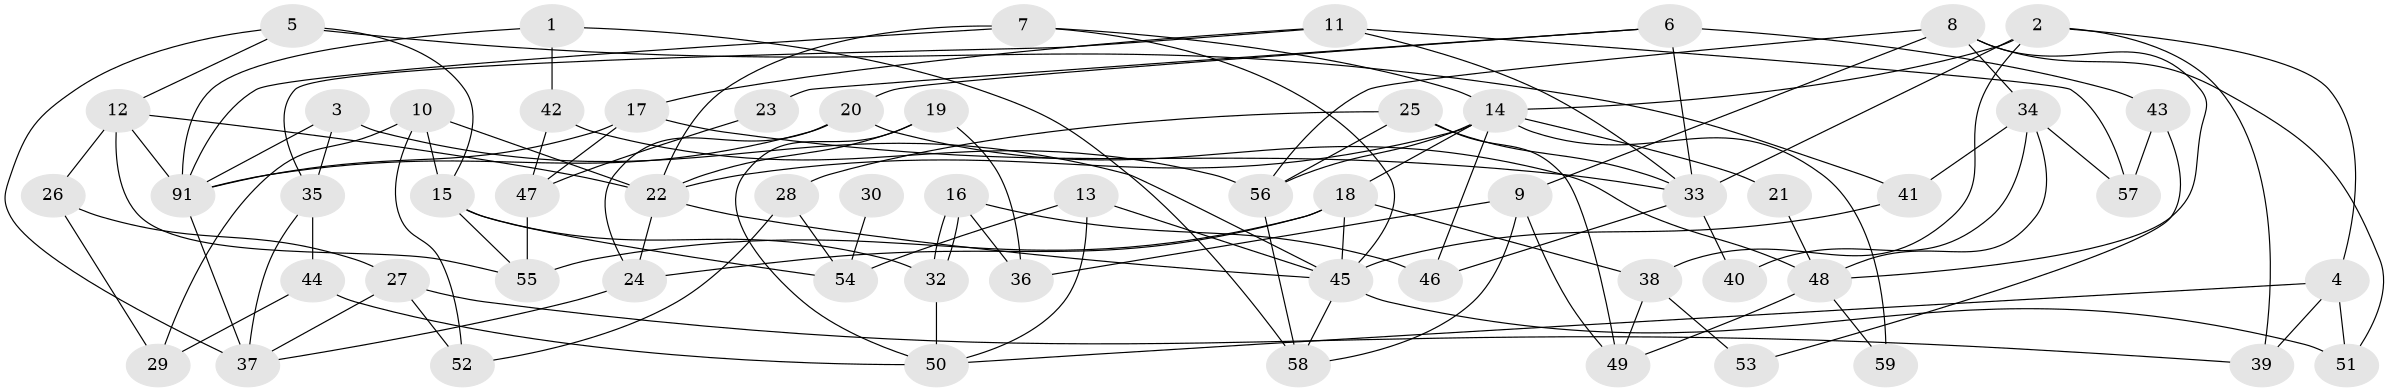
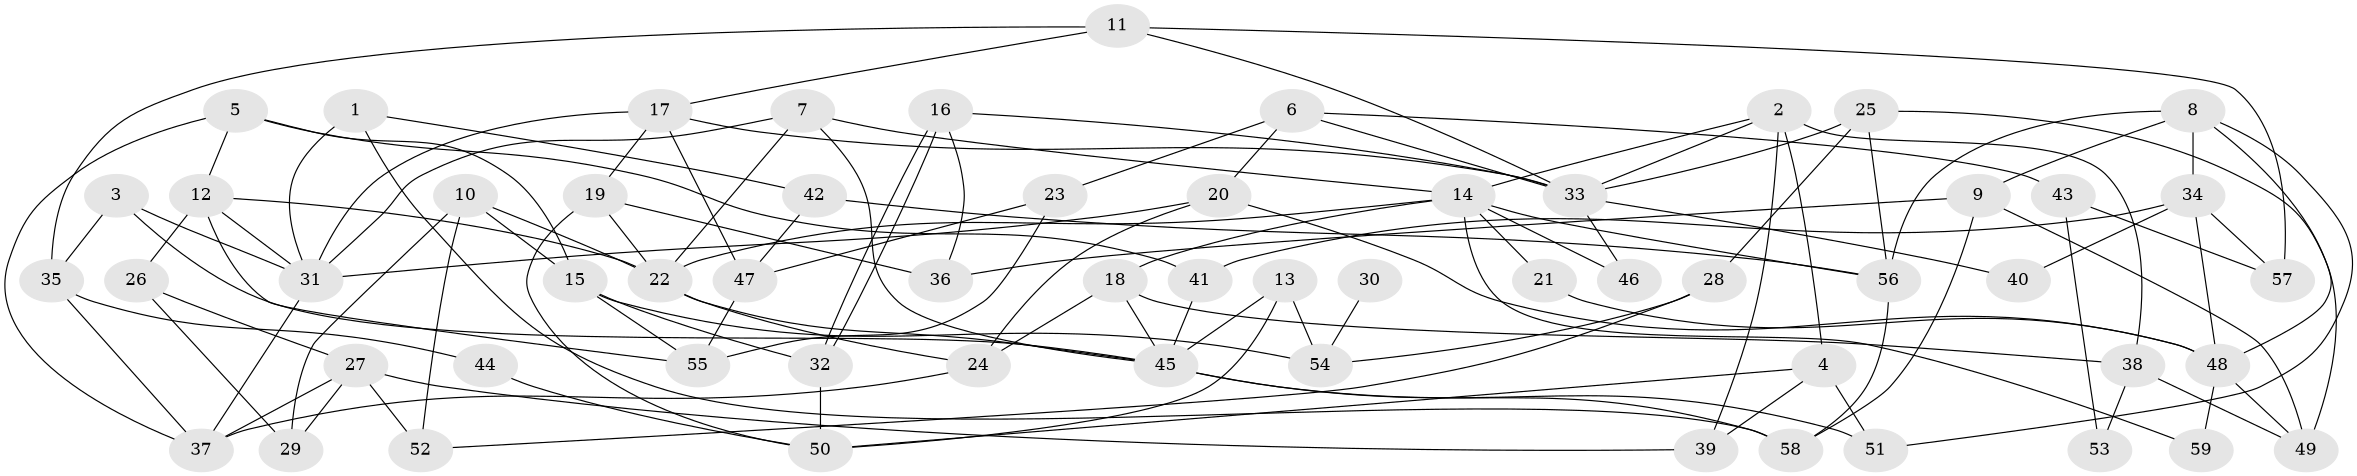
none -> (630, 150)
(183, 196) -> (311, 281)
(1165, 231) -> (1247, 136)
(842, 241) -> (928, 328)
(241, 320) -> (325, 406)
